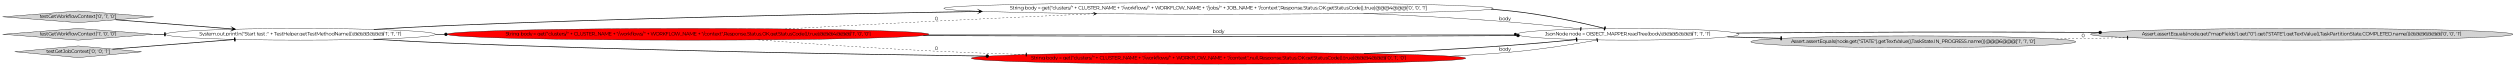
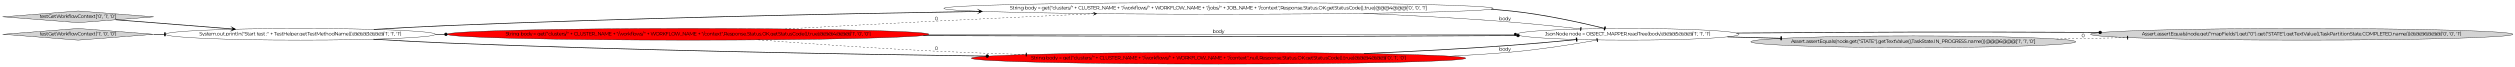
(78, 52) -> none
